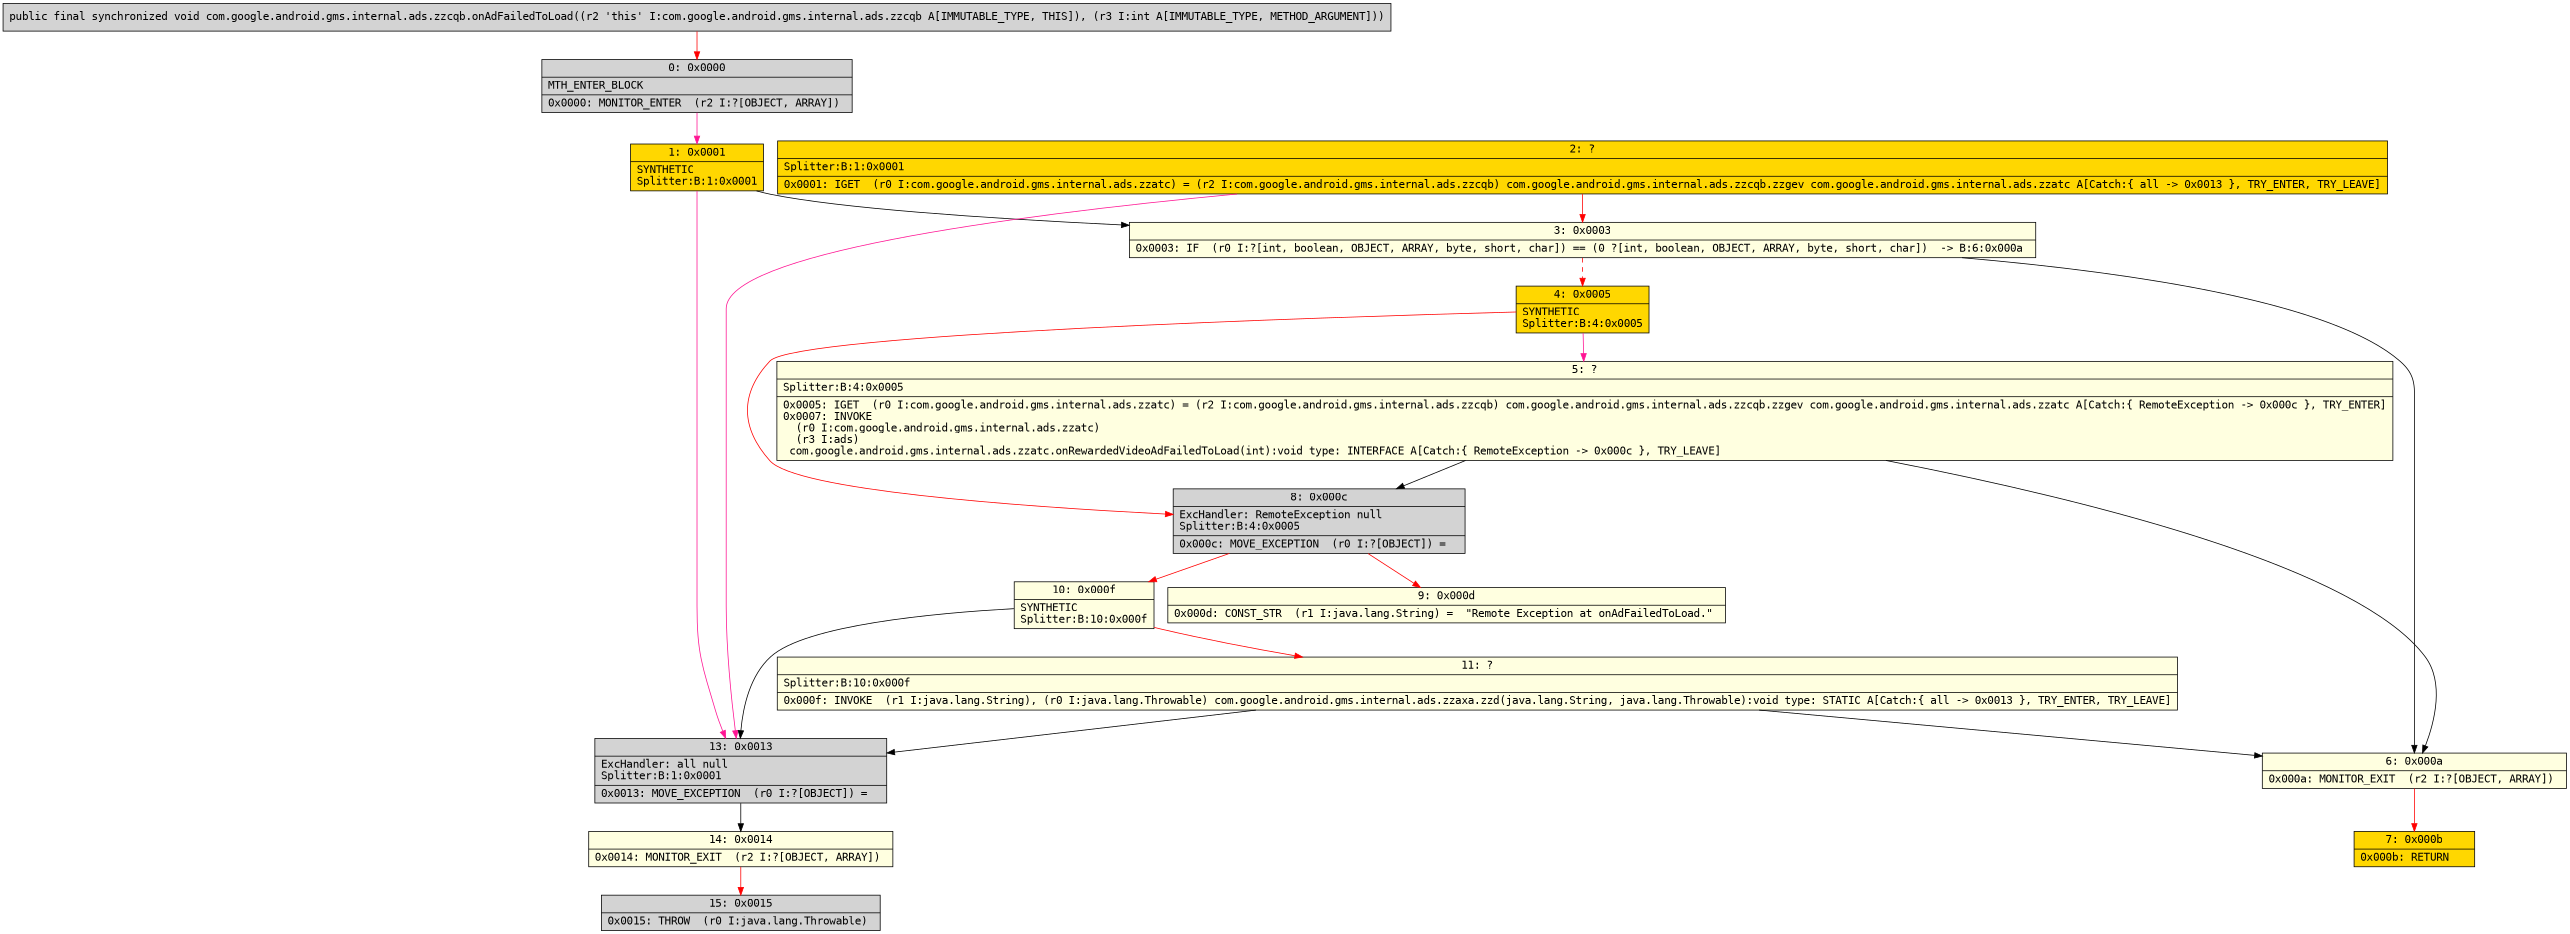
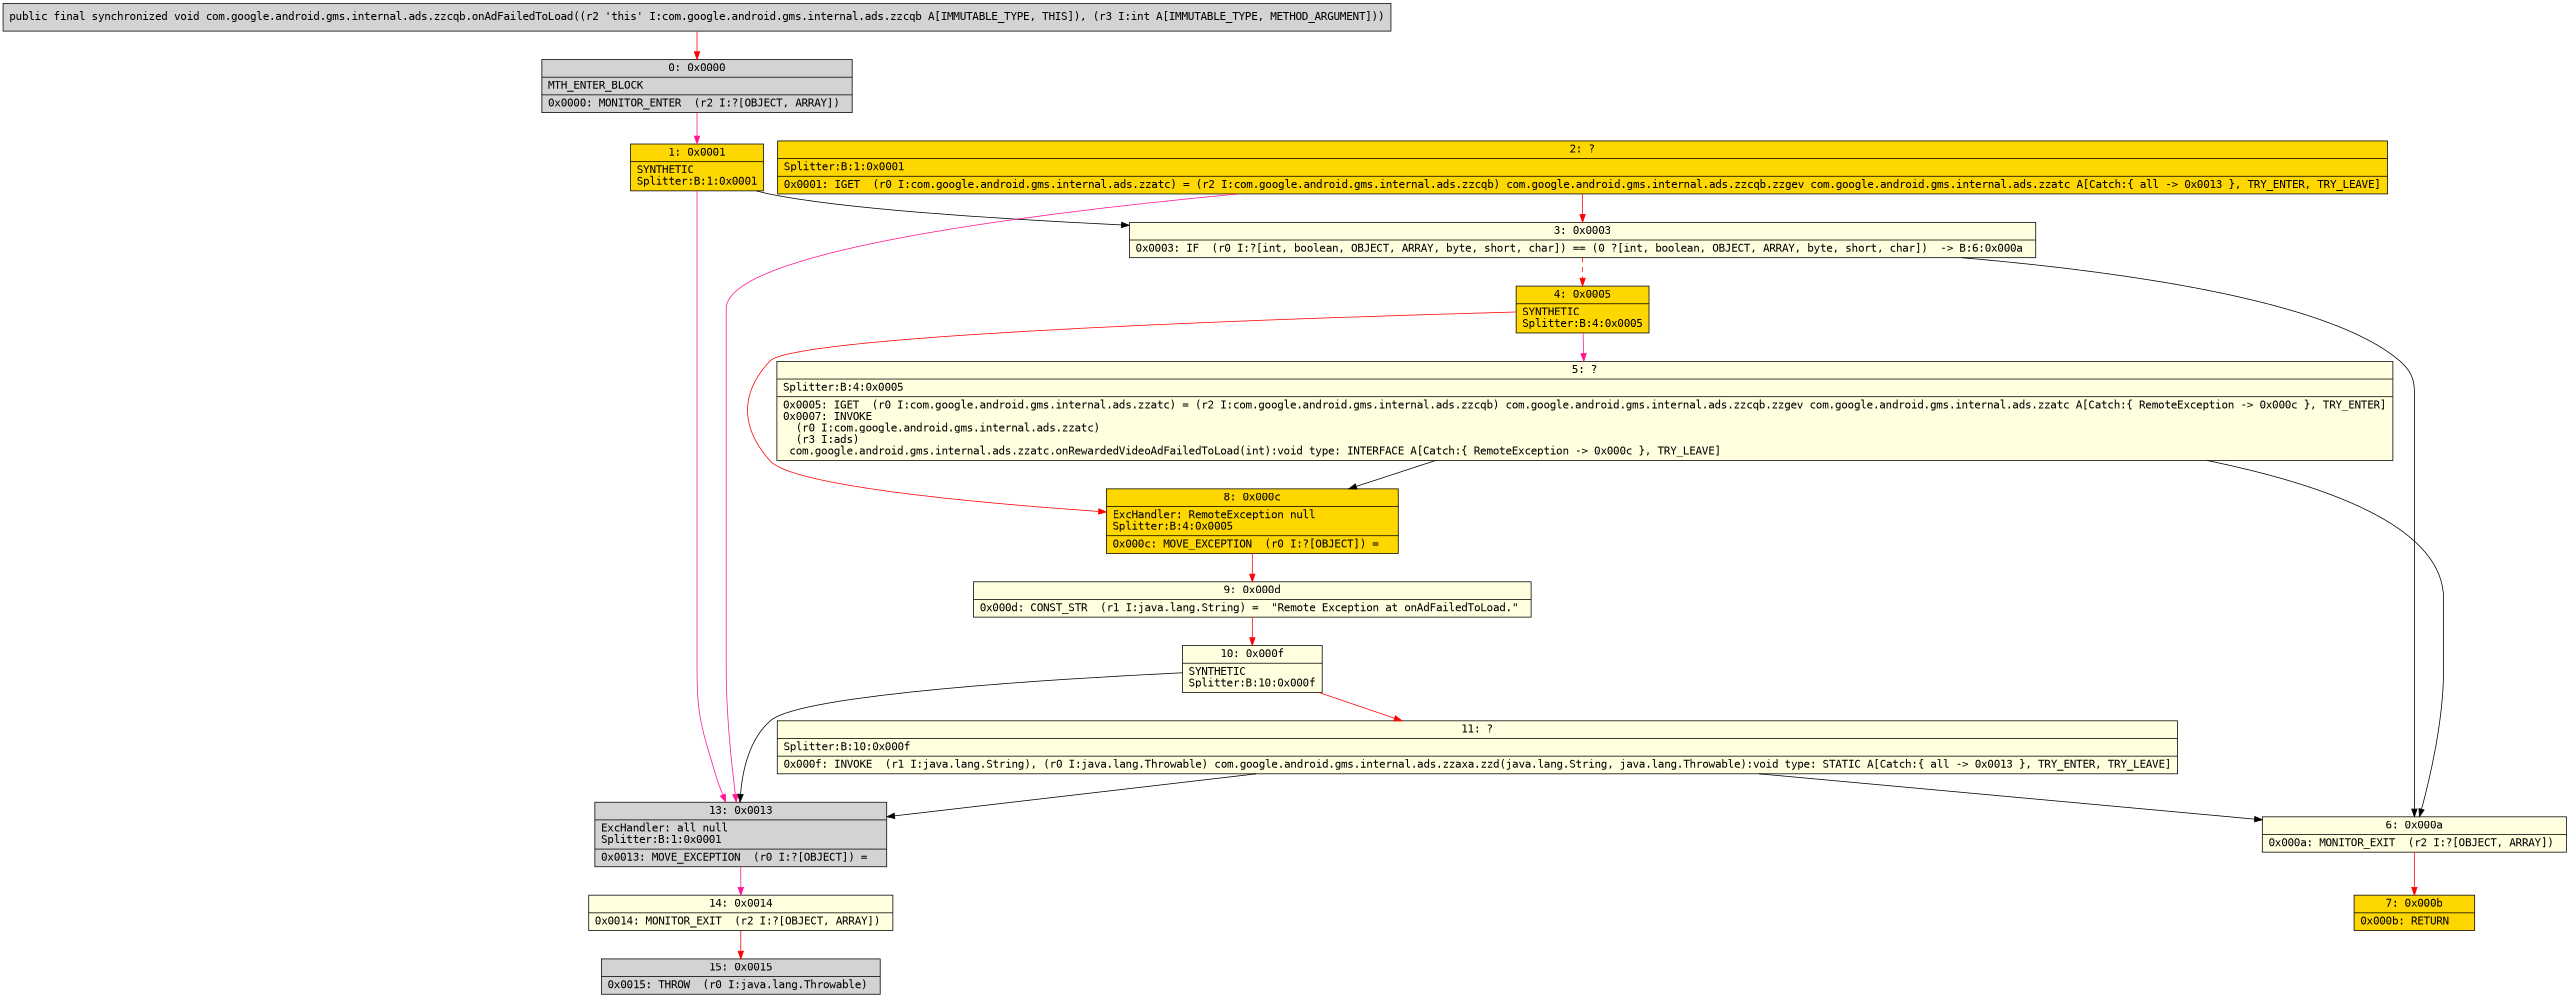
(1319, 521) -> (1252, 521)
(1193, 566) -> (1252, 628)
(741, 813) -> (741, 877)
